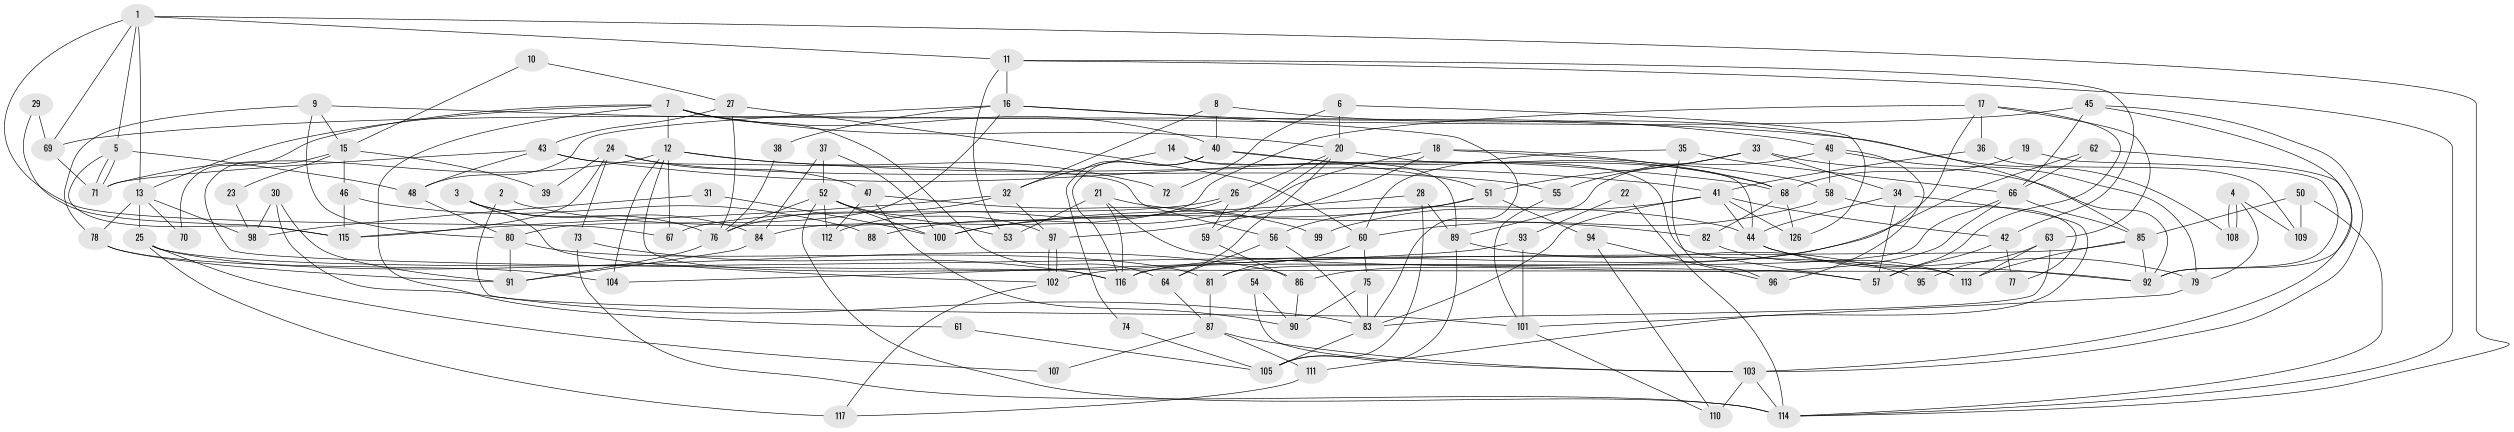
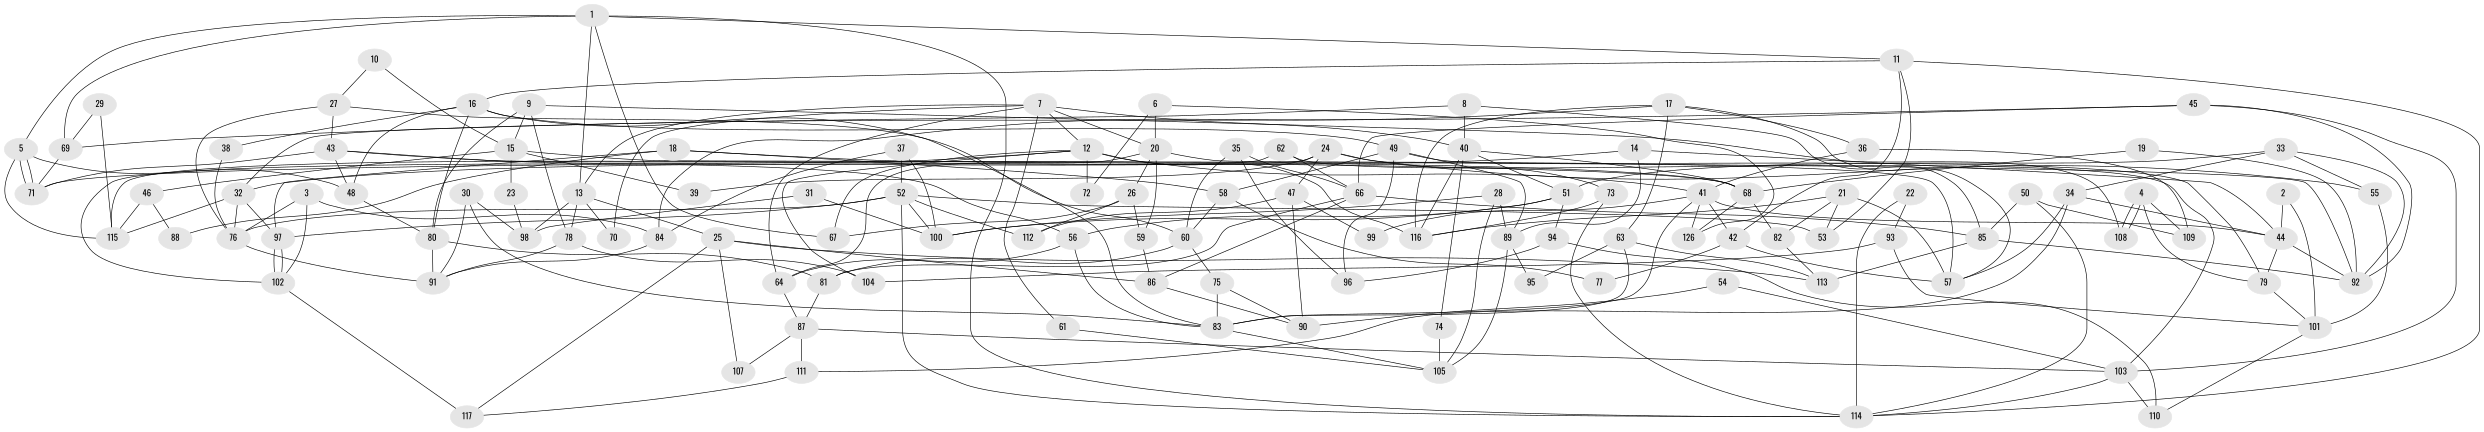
(1828, 254) -> none
